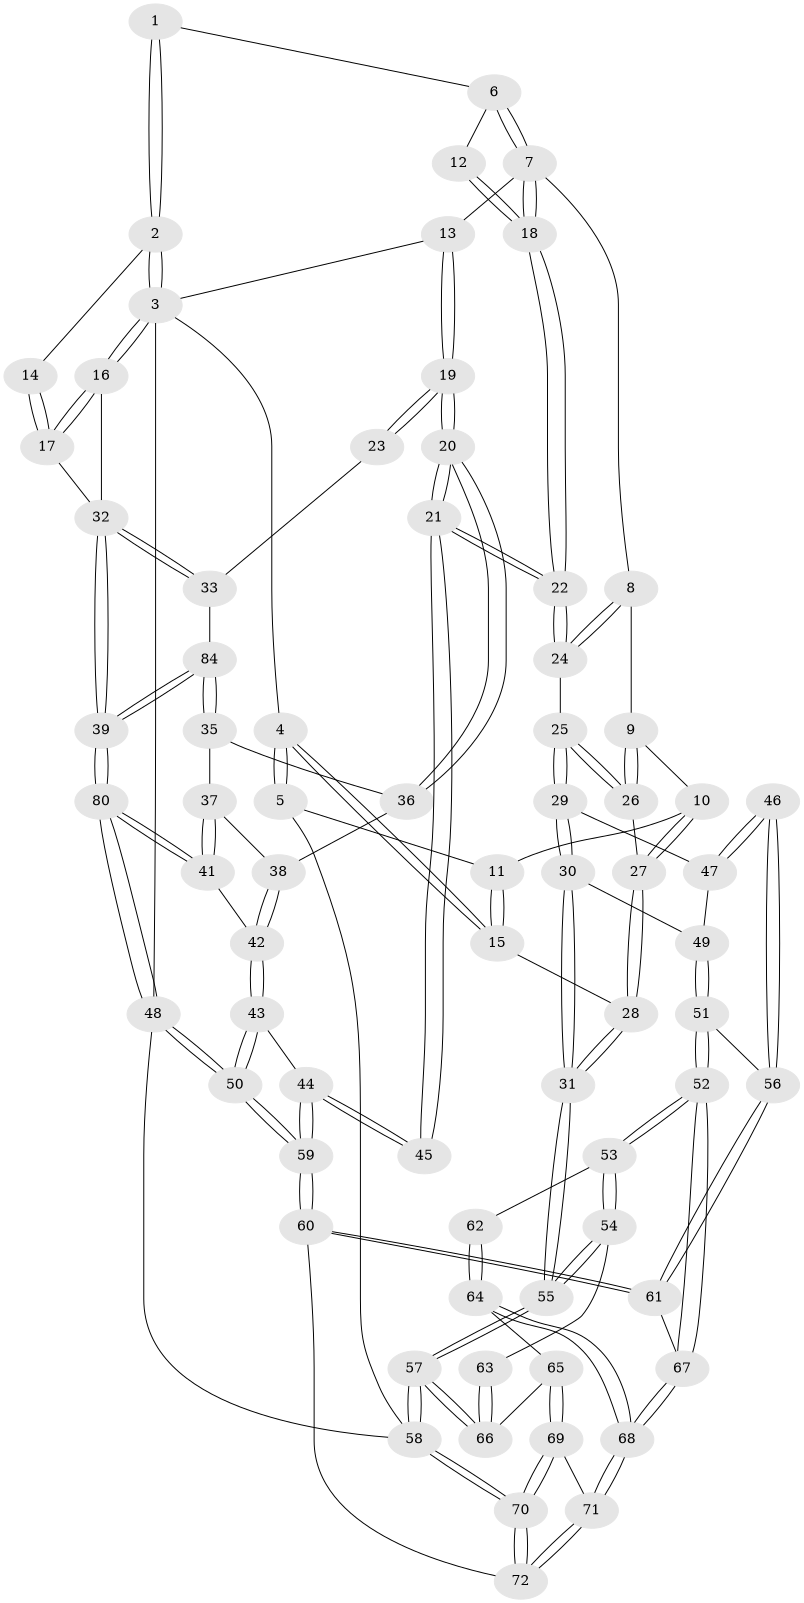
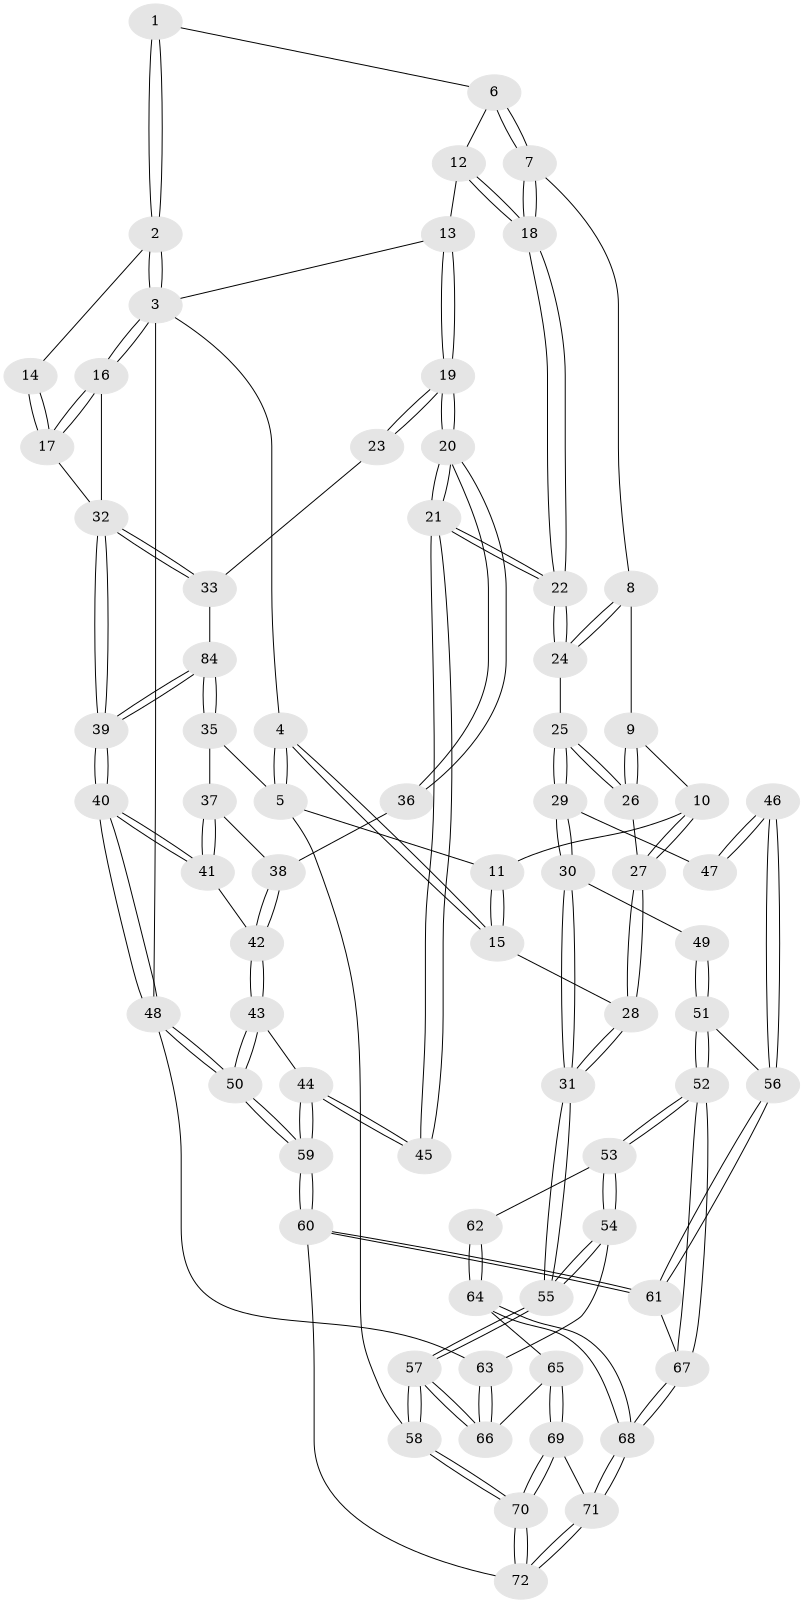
(483, 204) -> (453, 199)
(306, 770) -> (245, 766)
(101, 802) -> (101, 802)
(706, 908) -> none
(148, 1318) -> (205, 1293)
